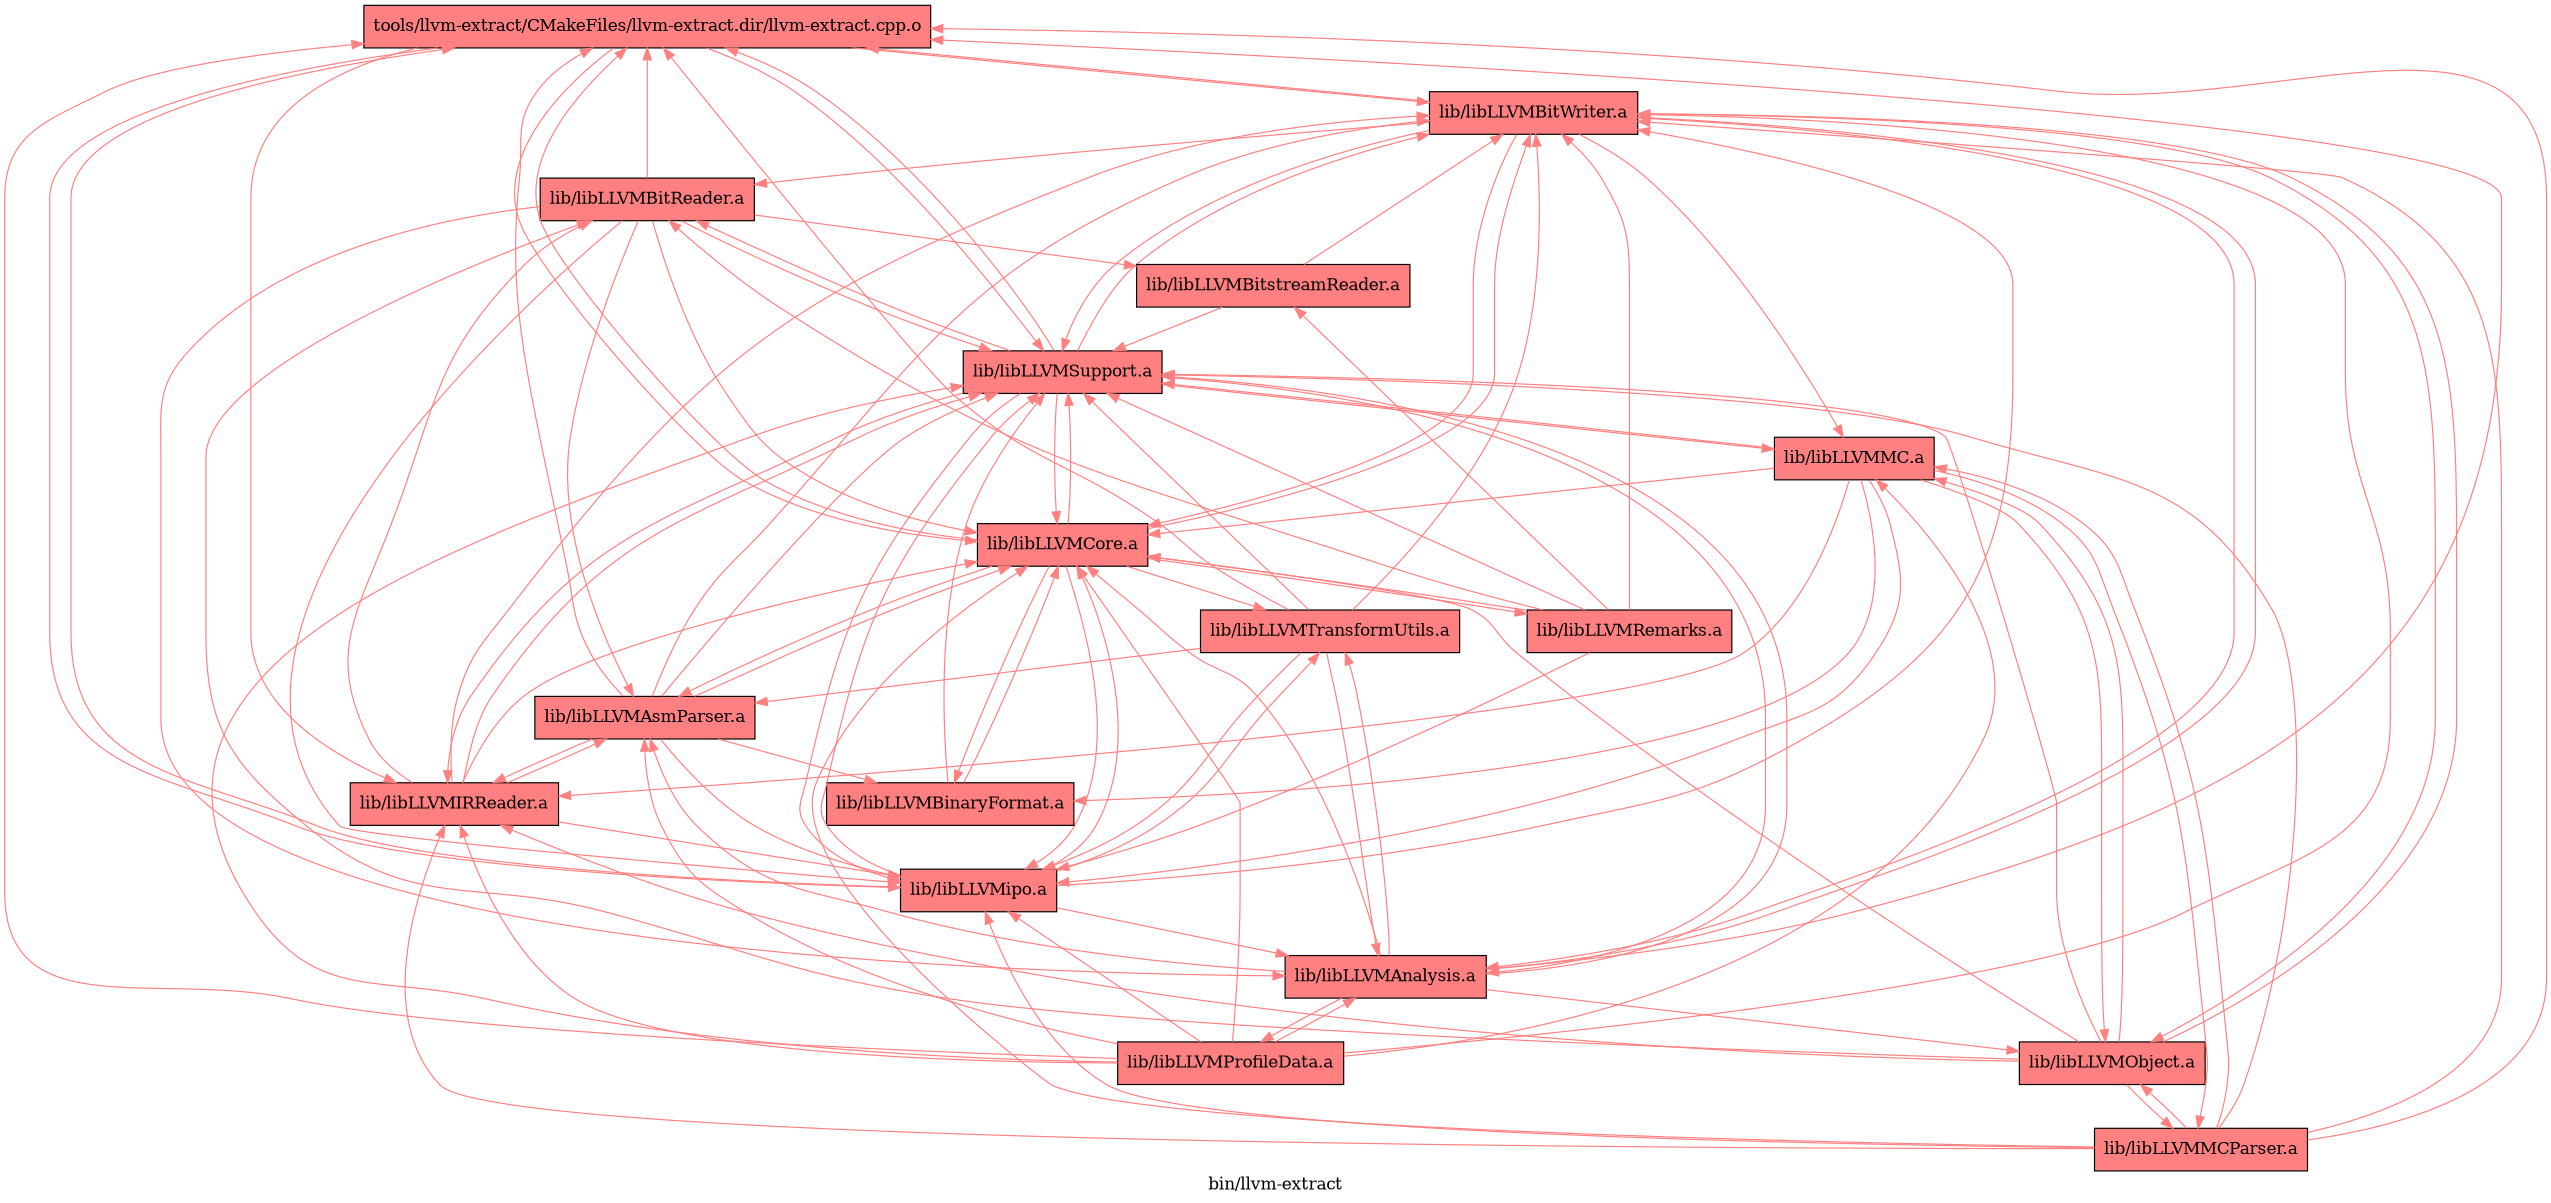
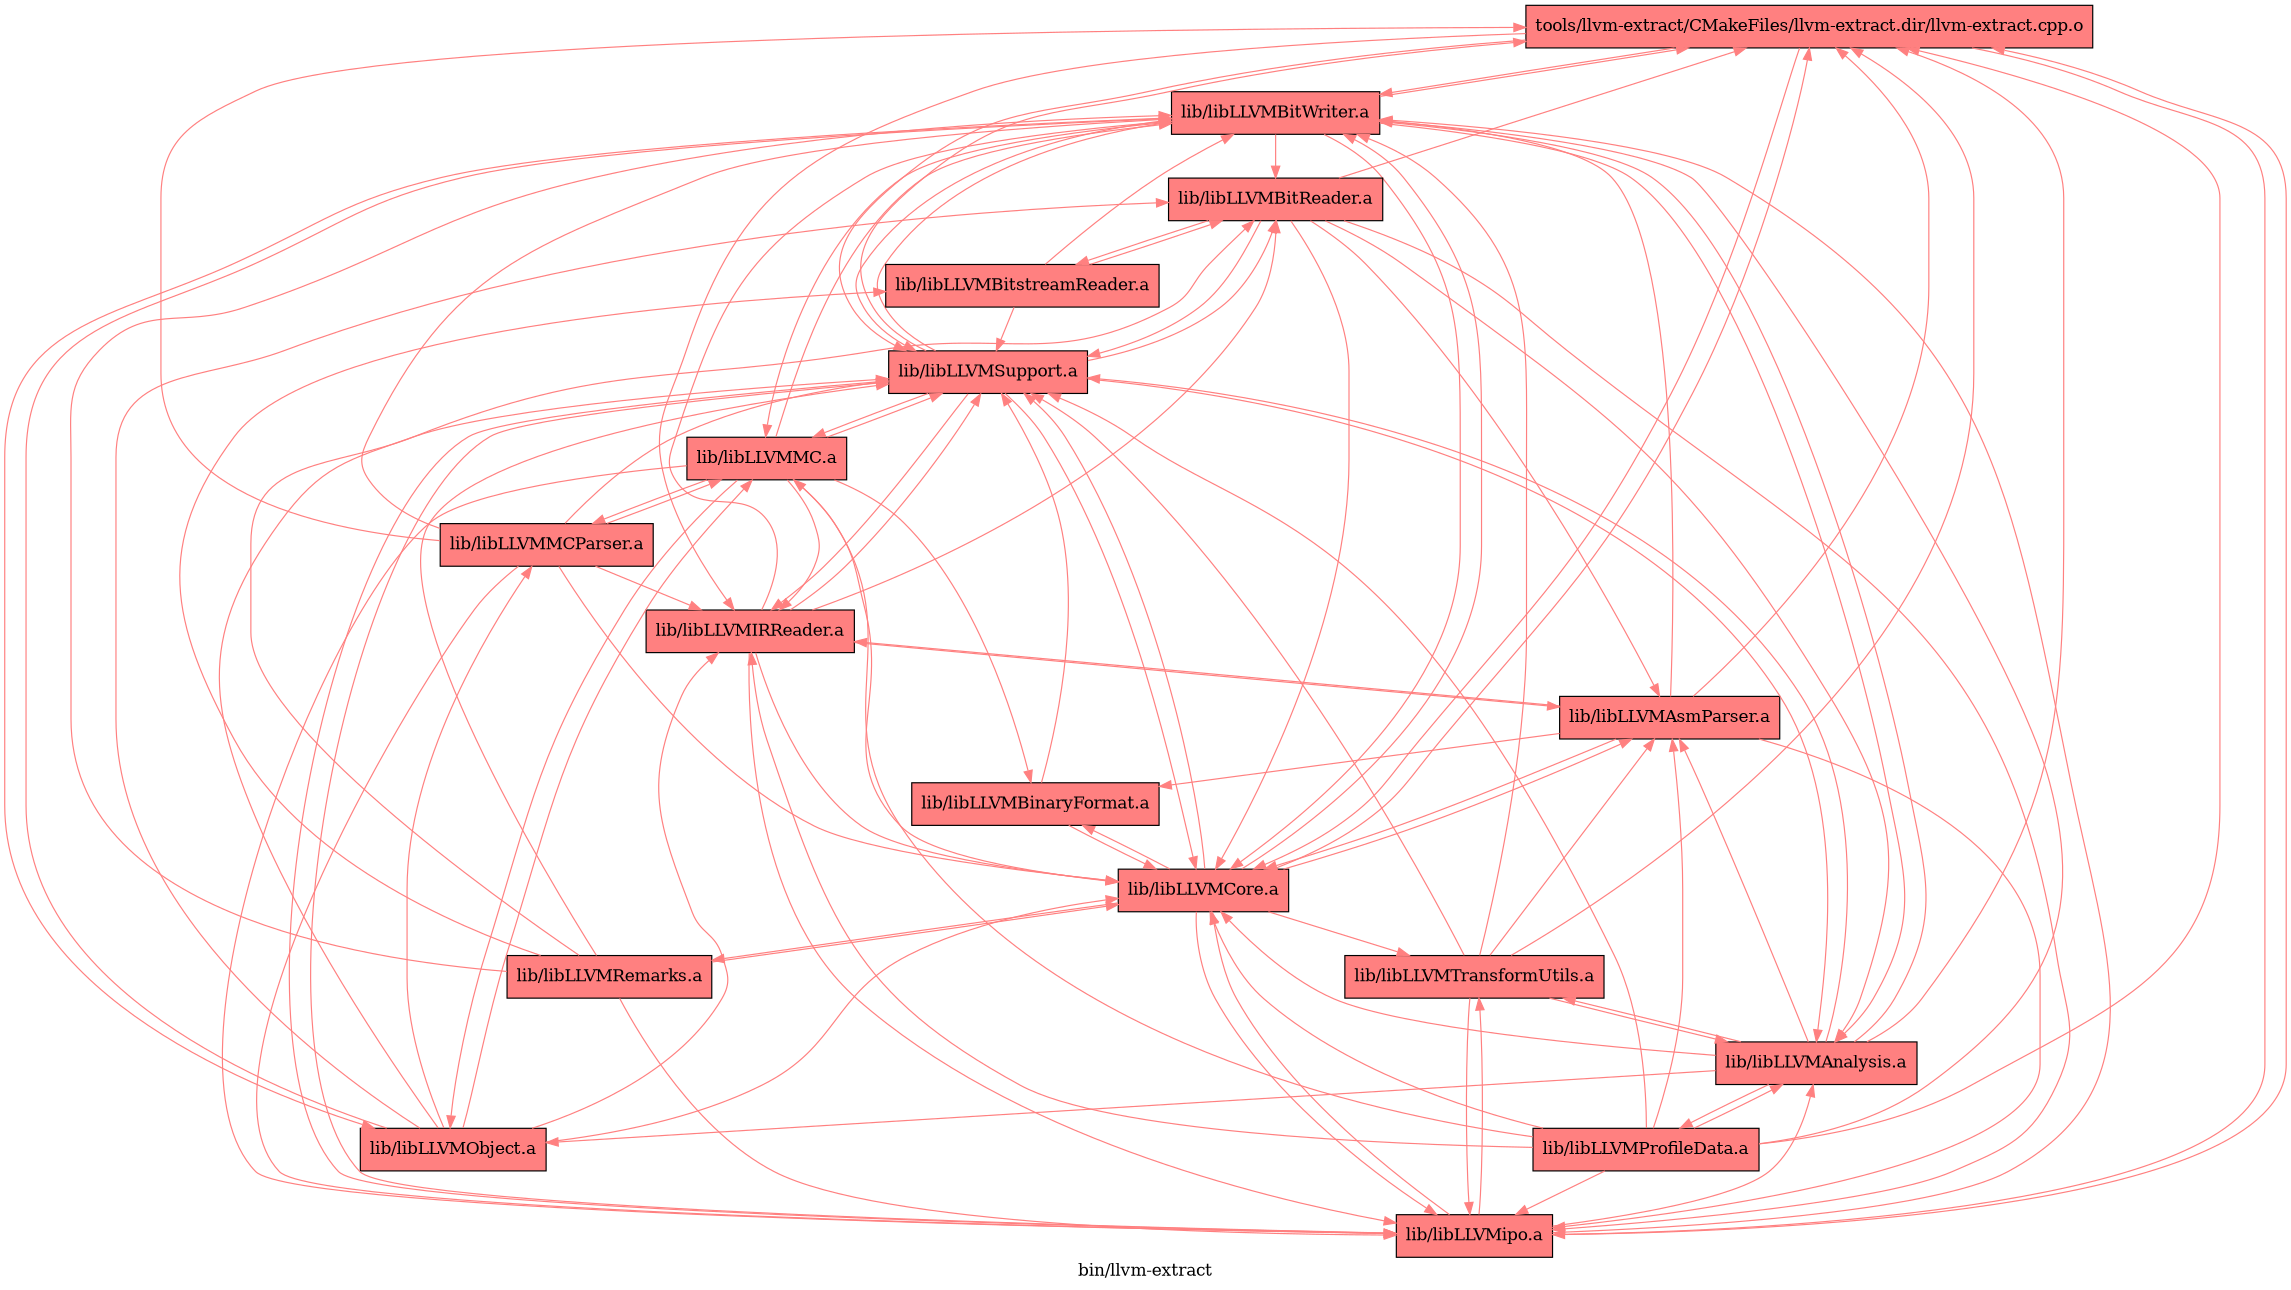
none -> (1150, 245)
none -> (849, 261)
(808, 528) -> none
(2169, 1110) -> none
